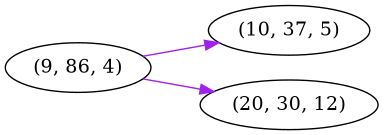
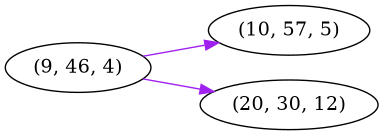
(289, 30) -> (289, 30)
(78, 68) -> (78, 68)
